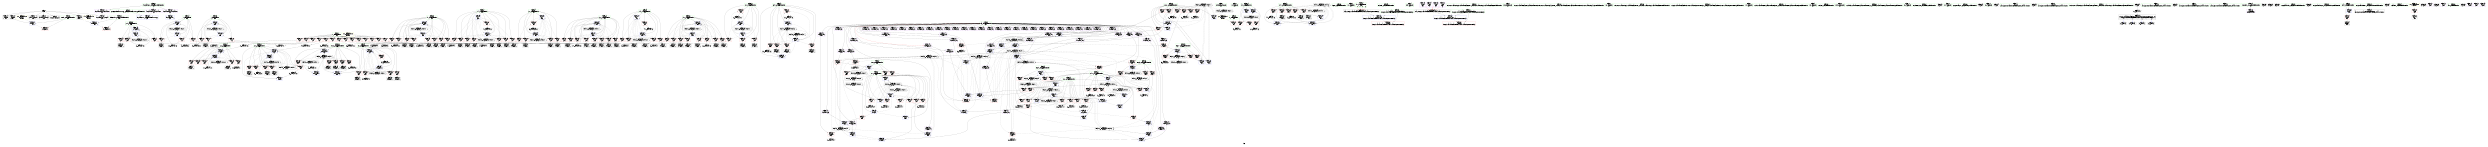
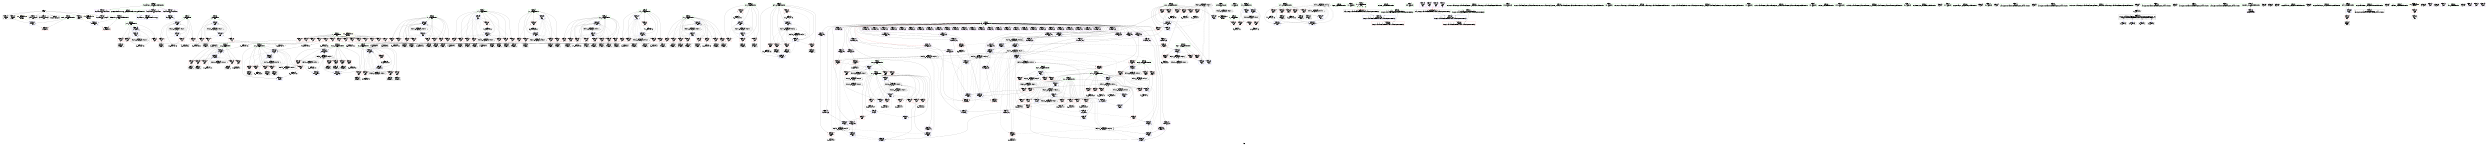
none -> (198, 68)
